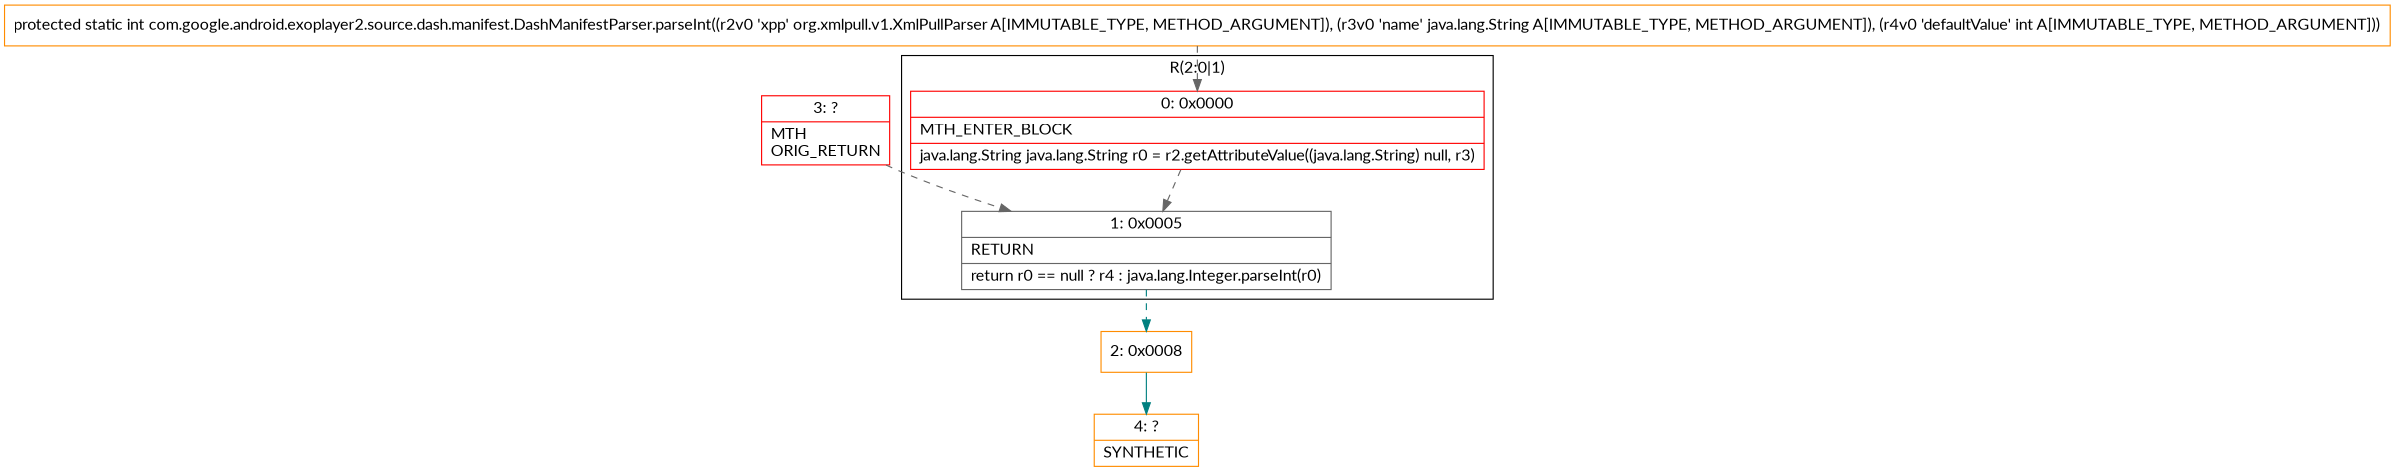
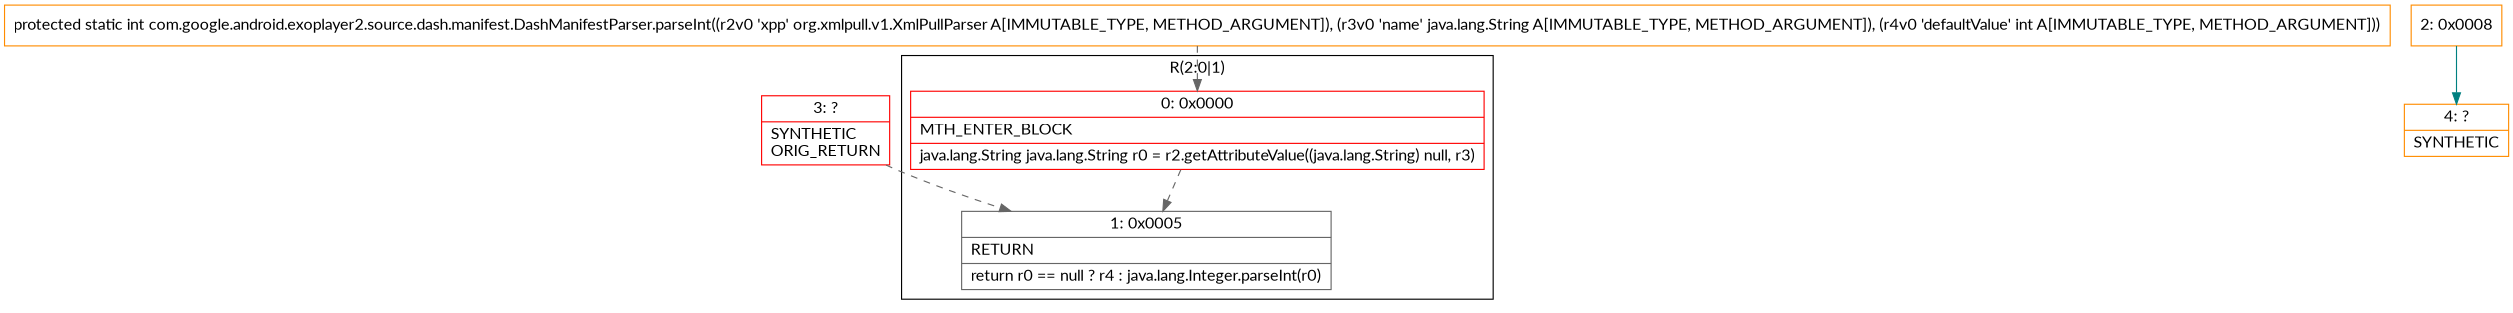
(789, 134) -> (814, 134)
(1146, 306) -> none
